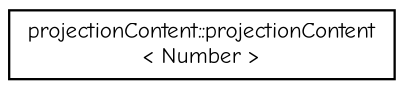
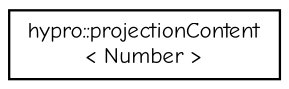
(202, 45) -> (145, 45)
